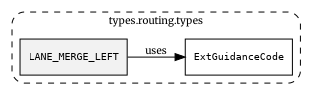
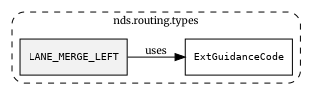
(156, 22) -> (156, 22)
